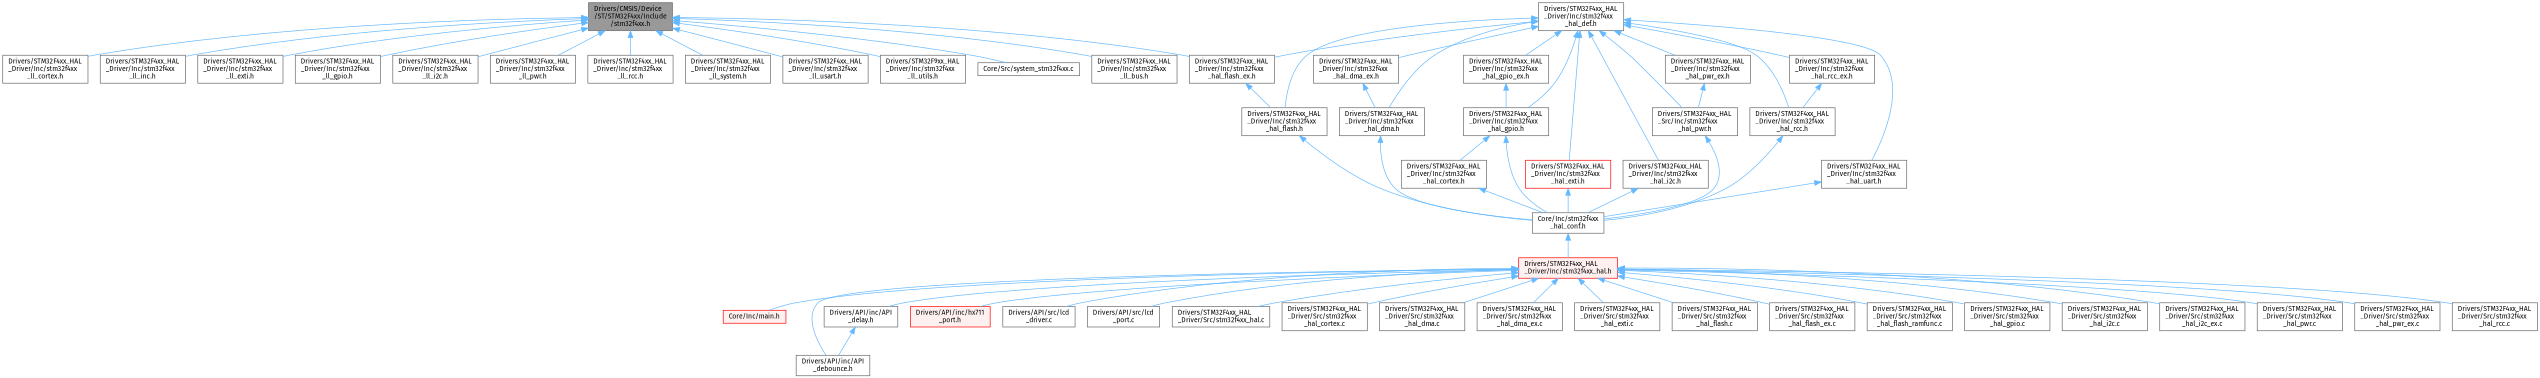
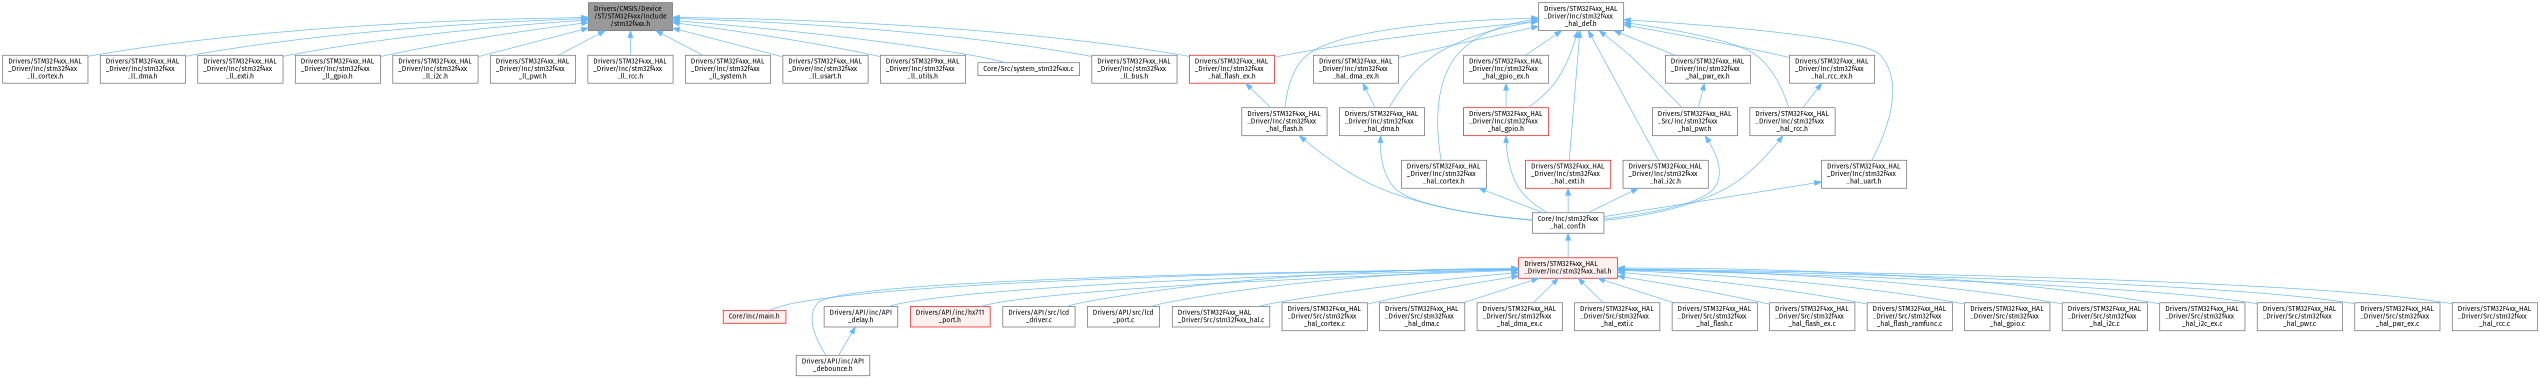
(143, 69) -> (143, 69)
(1232, 69) -> (1232, 69)
(1506, 122) -> (1506, 122)
(1472, 150) -> (1450, 66)
